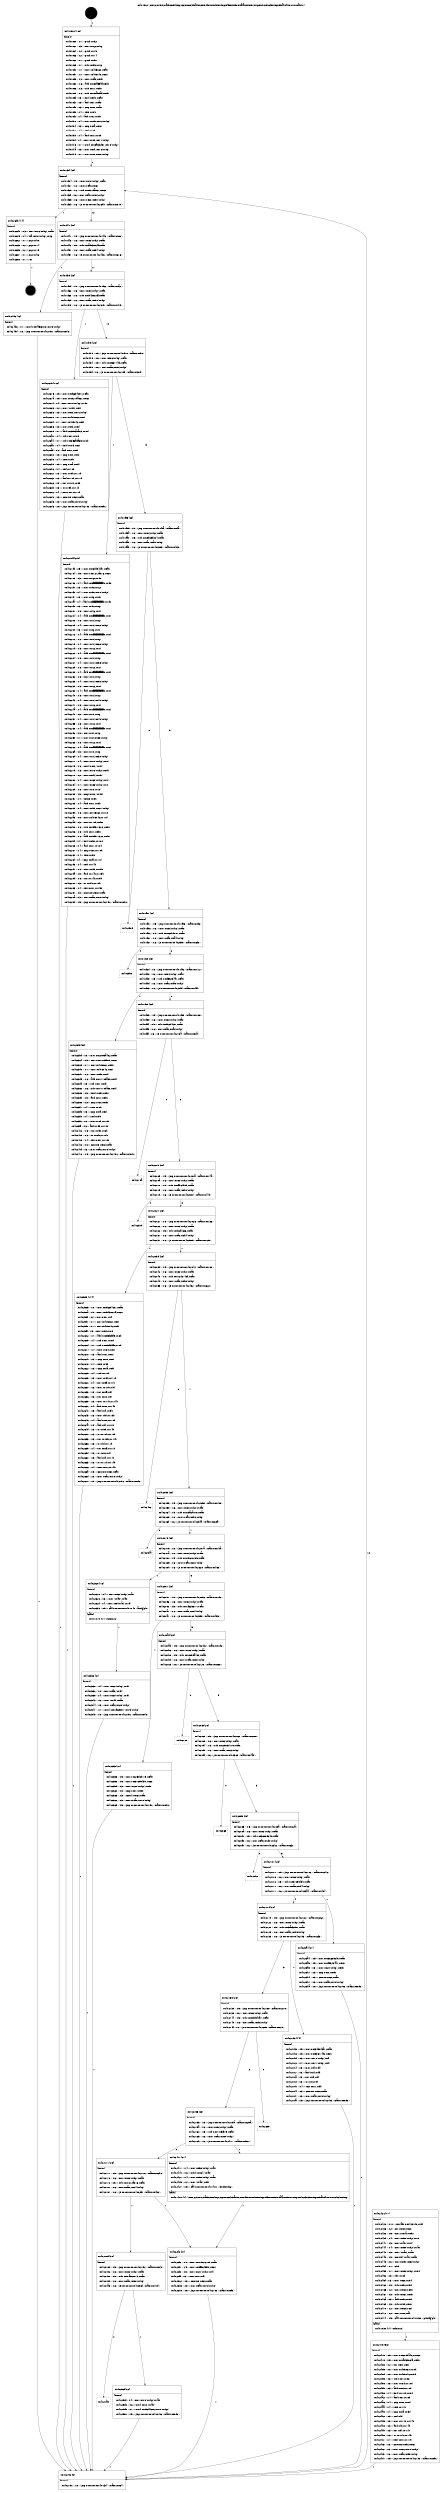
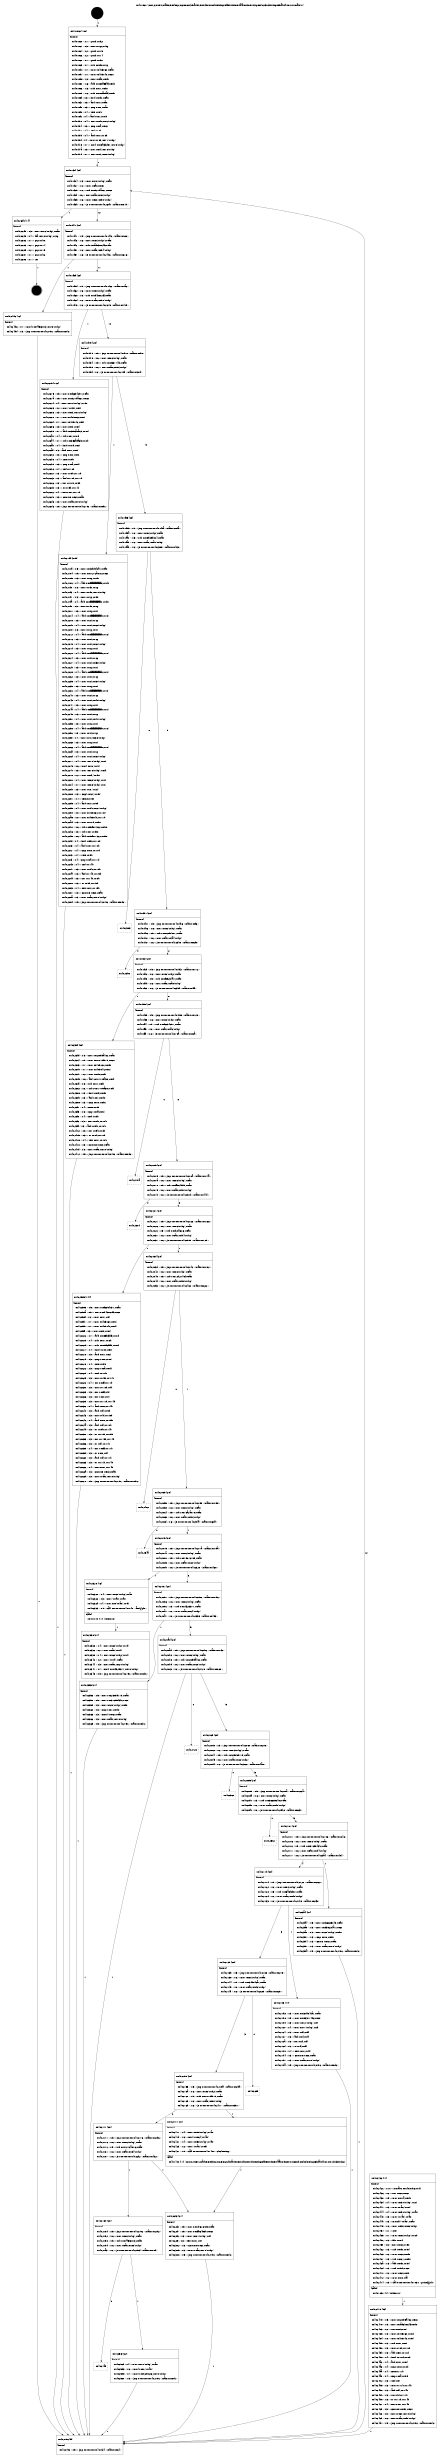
(86, 2093) -> (98, 2048)
